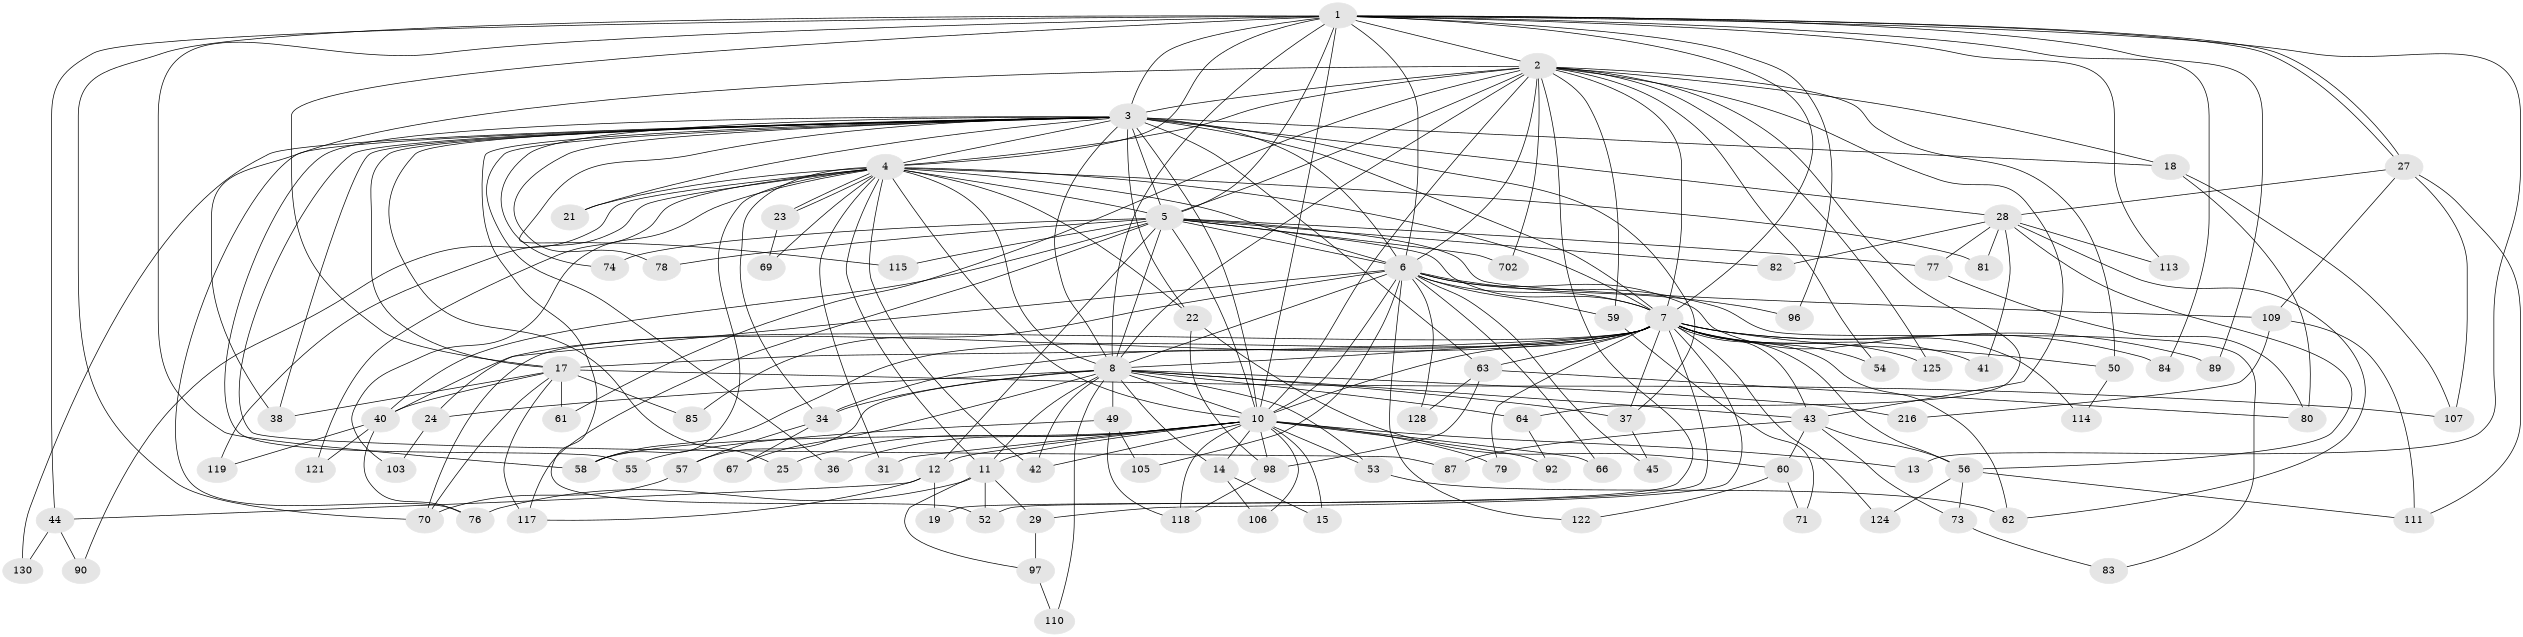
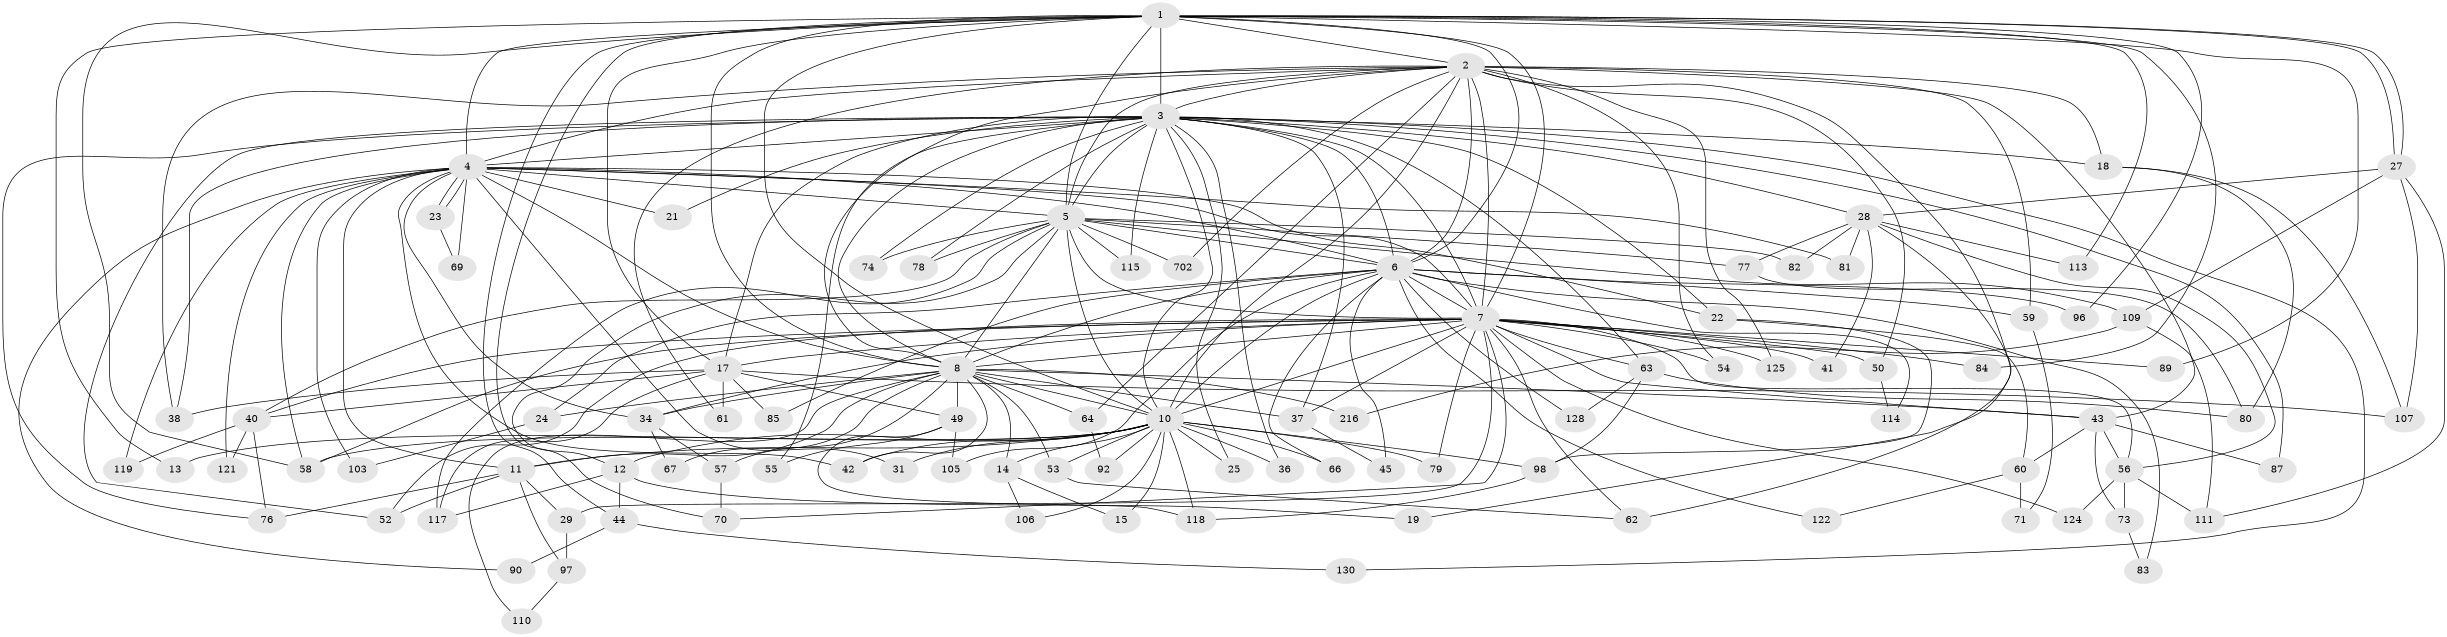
(1010, 324) -> none
(485, 439) -> (840, 394)
